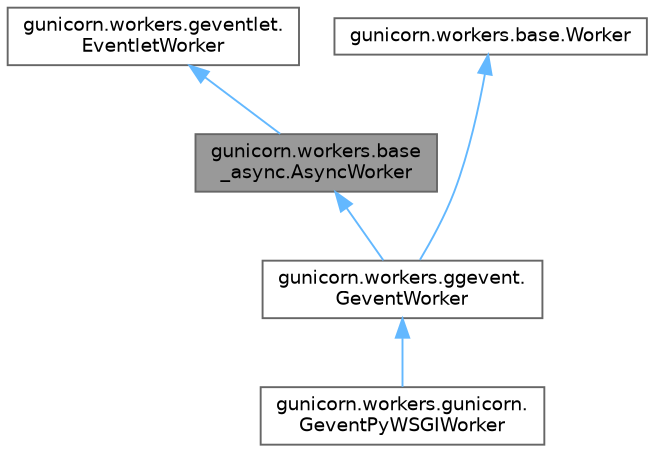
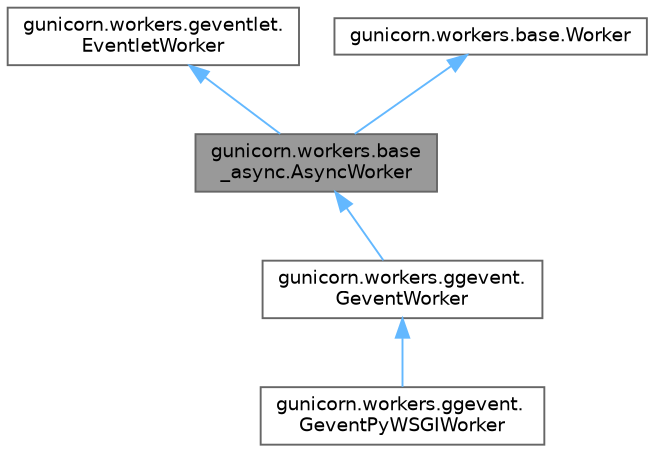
(462, 170) -> (403, 100)
(402, 416) -> (402, 416)
